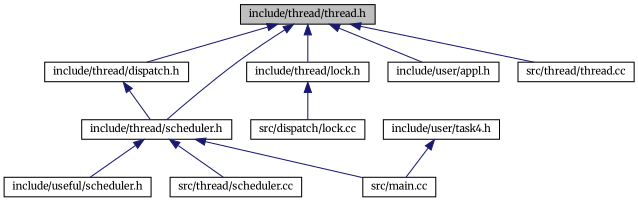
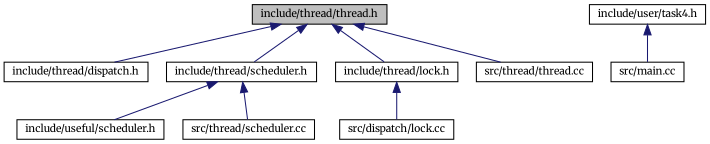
(443, 72) -> none
(140, 105) -> none
(284, 160) -> none
